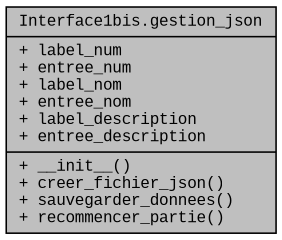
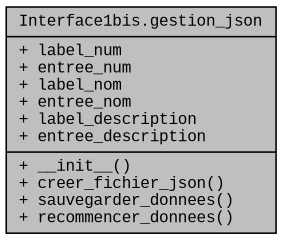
(122, 218) -> (127, 218)
